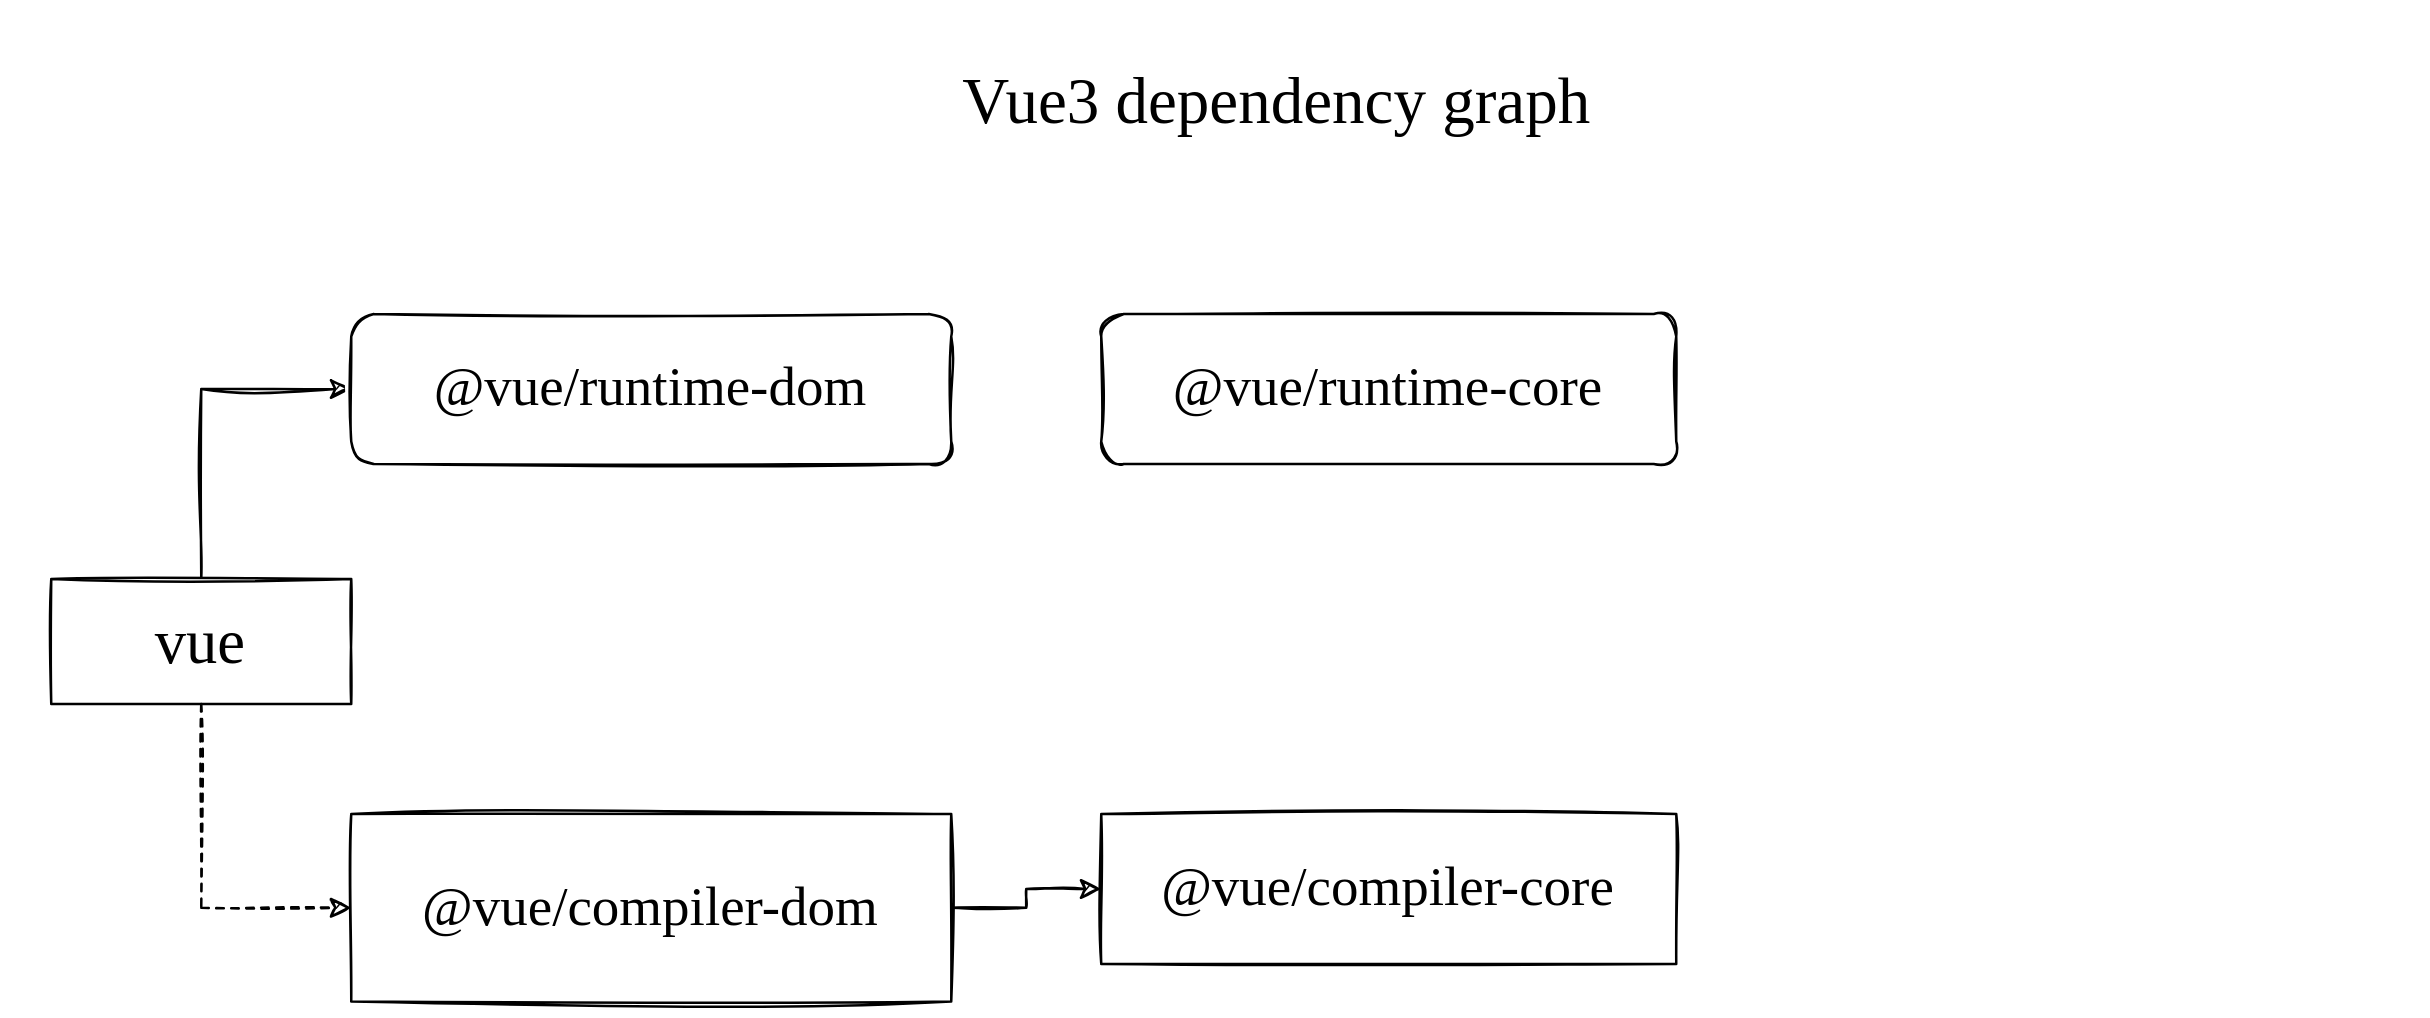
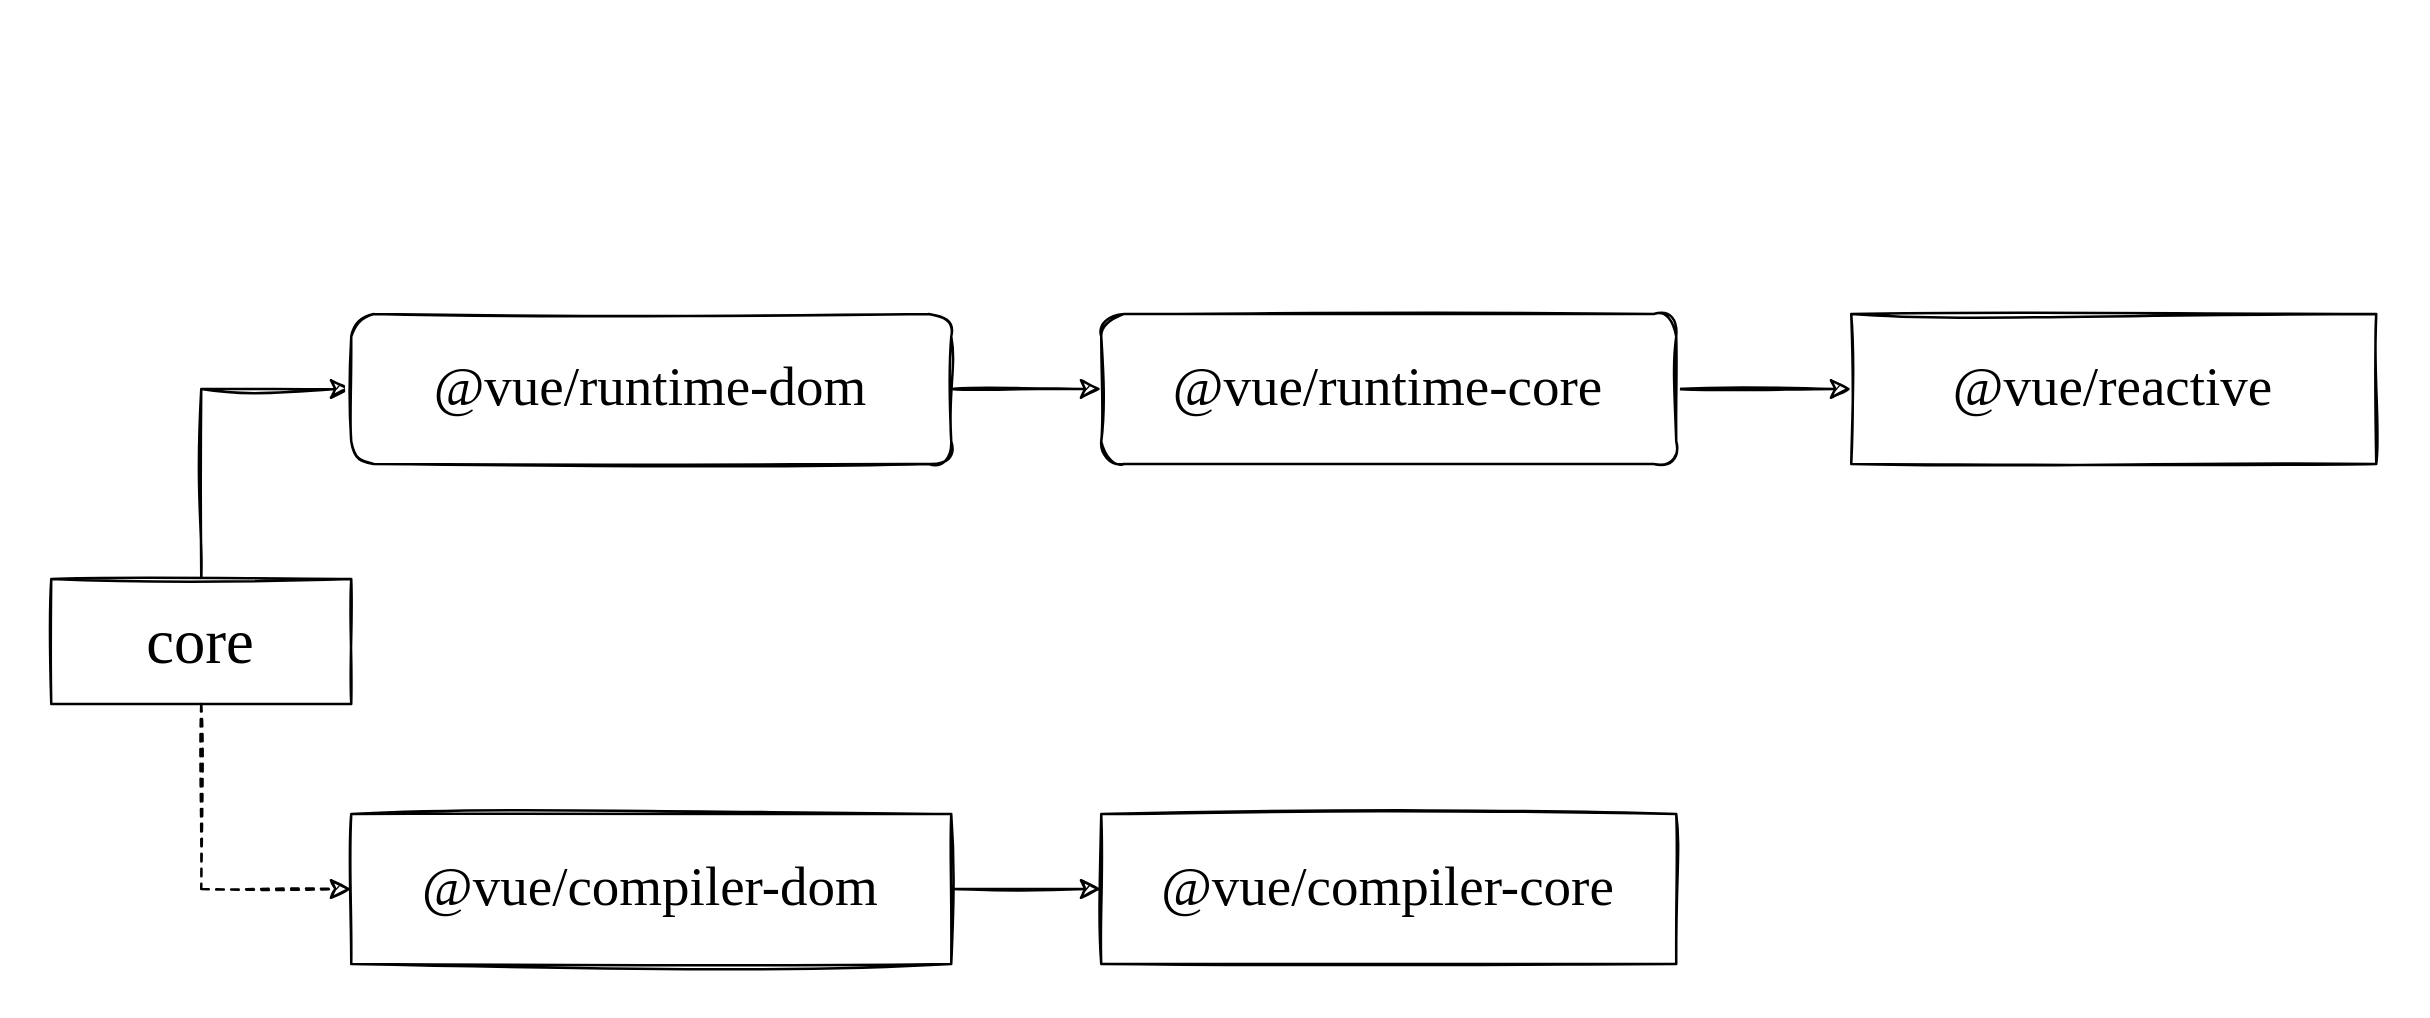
(1276, 101) -> none
none -> (1020, 389)
none -> (1758, 389)
none -> (2114, 389)
(201, 641) -> (201, 641)
(651, 908) -> (651, 889)
